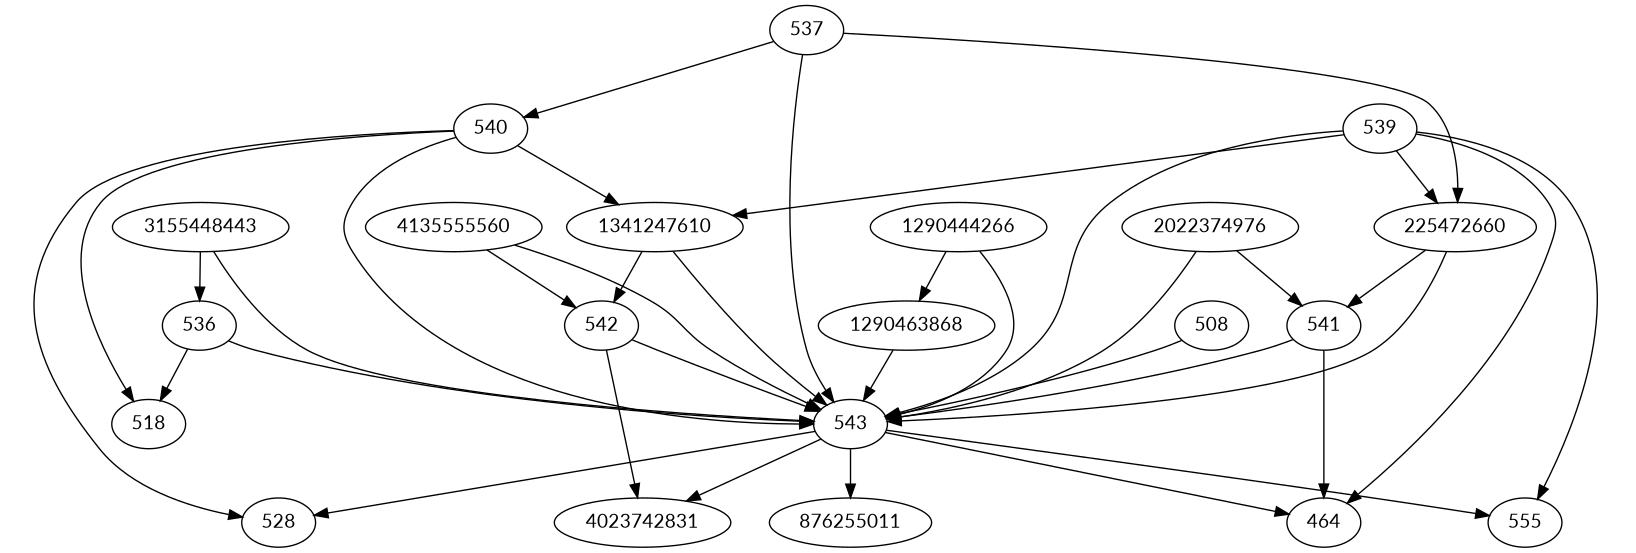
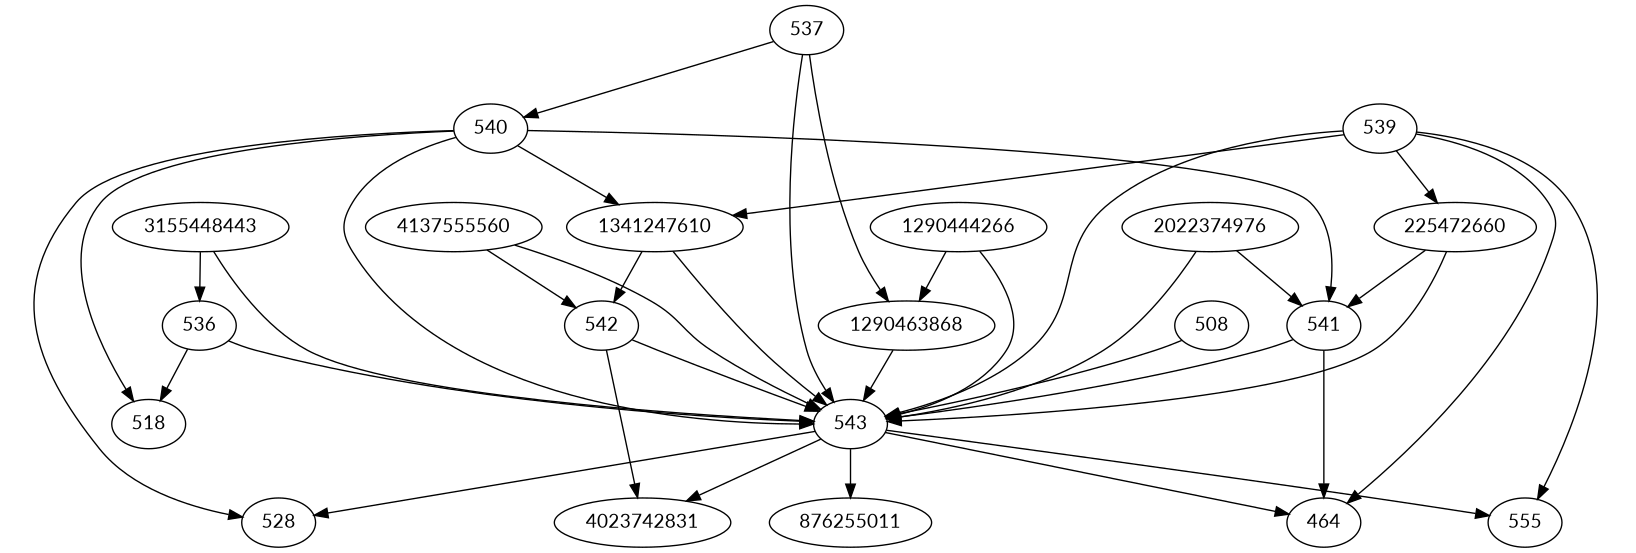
(1184, 58) -> (833, 176)
none -> (967, 148)
(454, 227) -> (454, 227)
